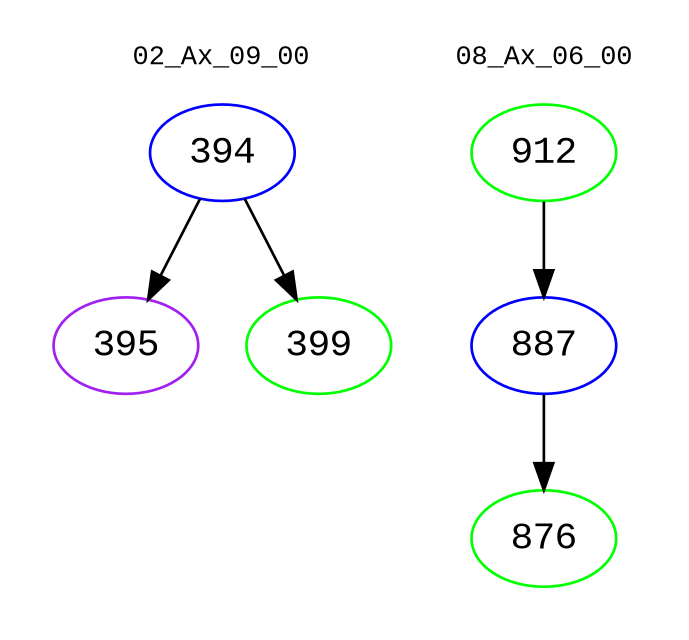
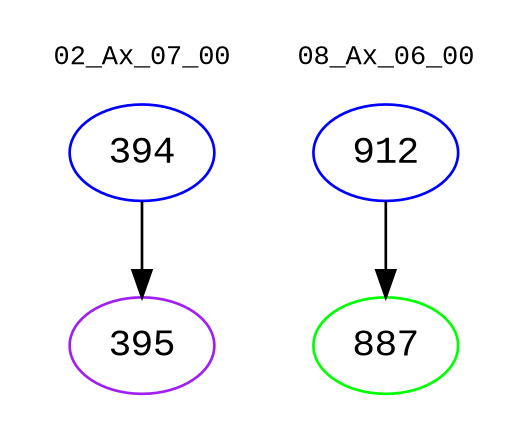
(222, 58) -> (143, 58)
(544, 153) -> (386, 153)
(319, 346) -> none
(544, 346) -> (386, 346)
(544, 539) -> none
